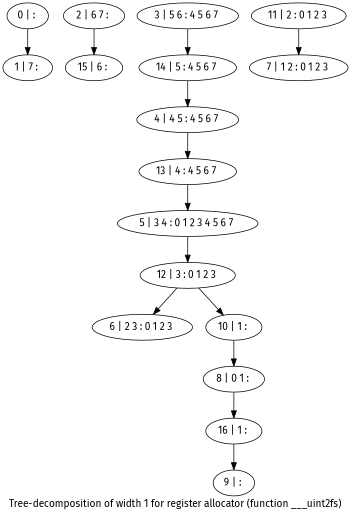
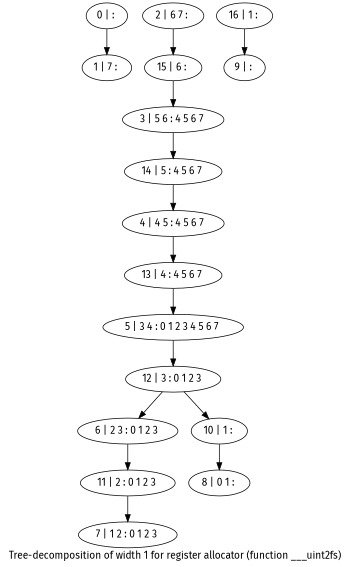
none -> (173, 90)
(234, 402) -> none
none -> (128, 453)
